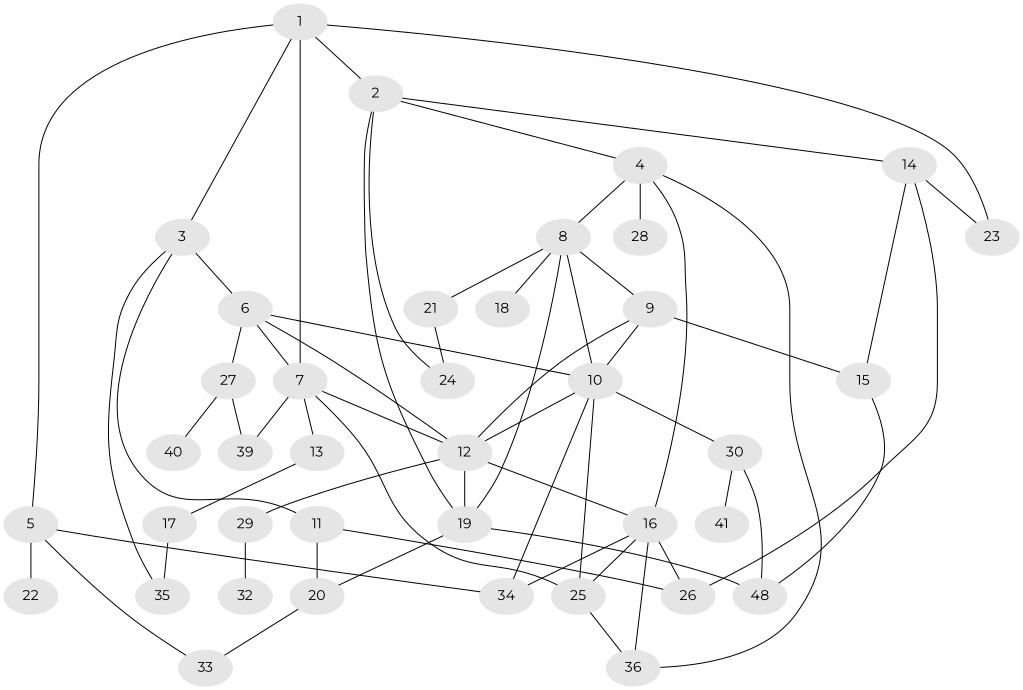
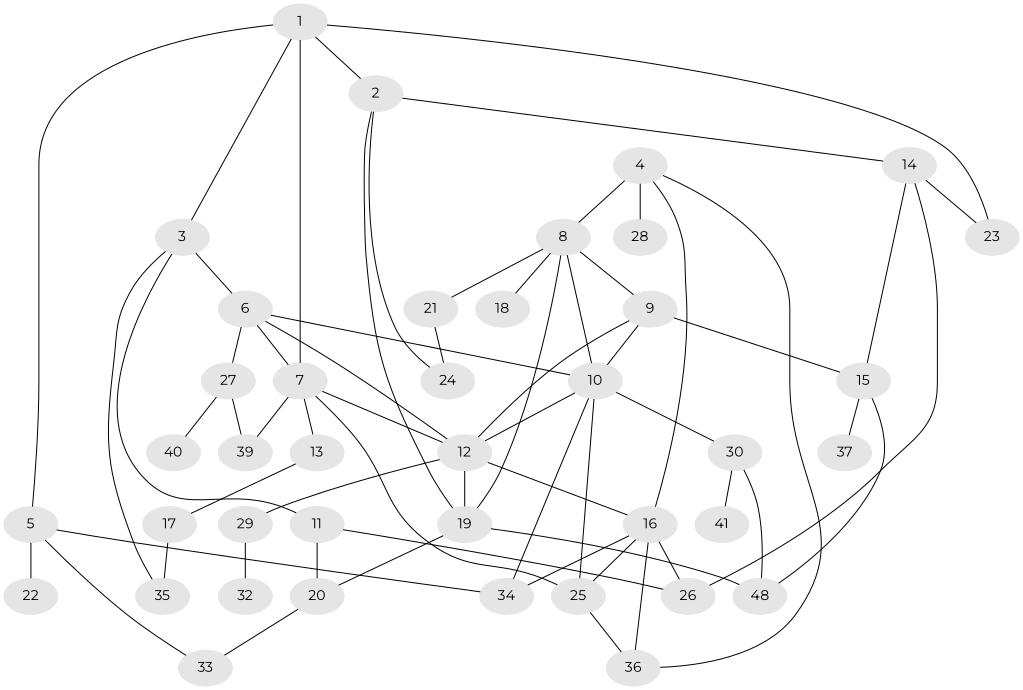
(508, 130) -> none
none -> (845, 453)
